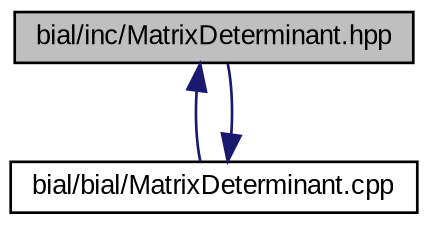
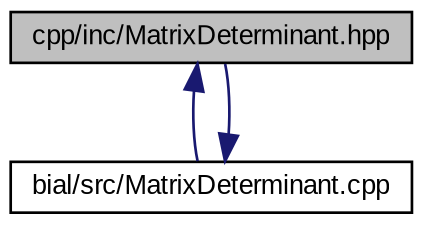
(214, 37) -> (211, 37)
(214, 187) -> (211, 187)
